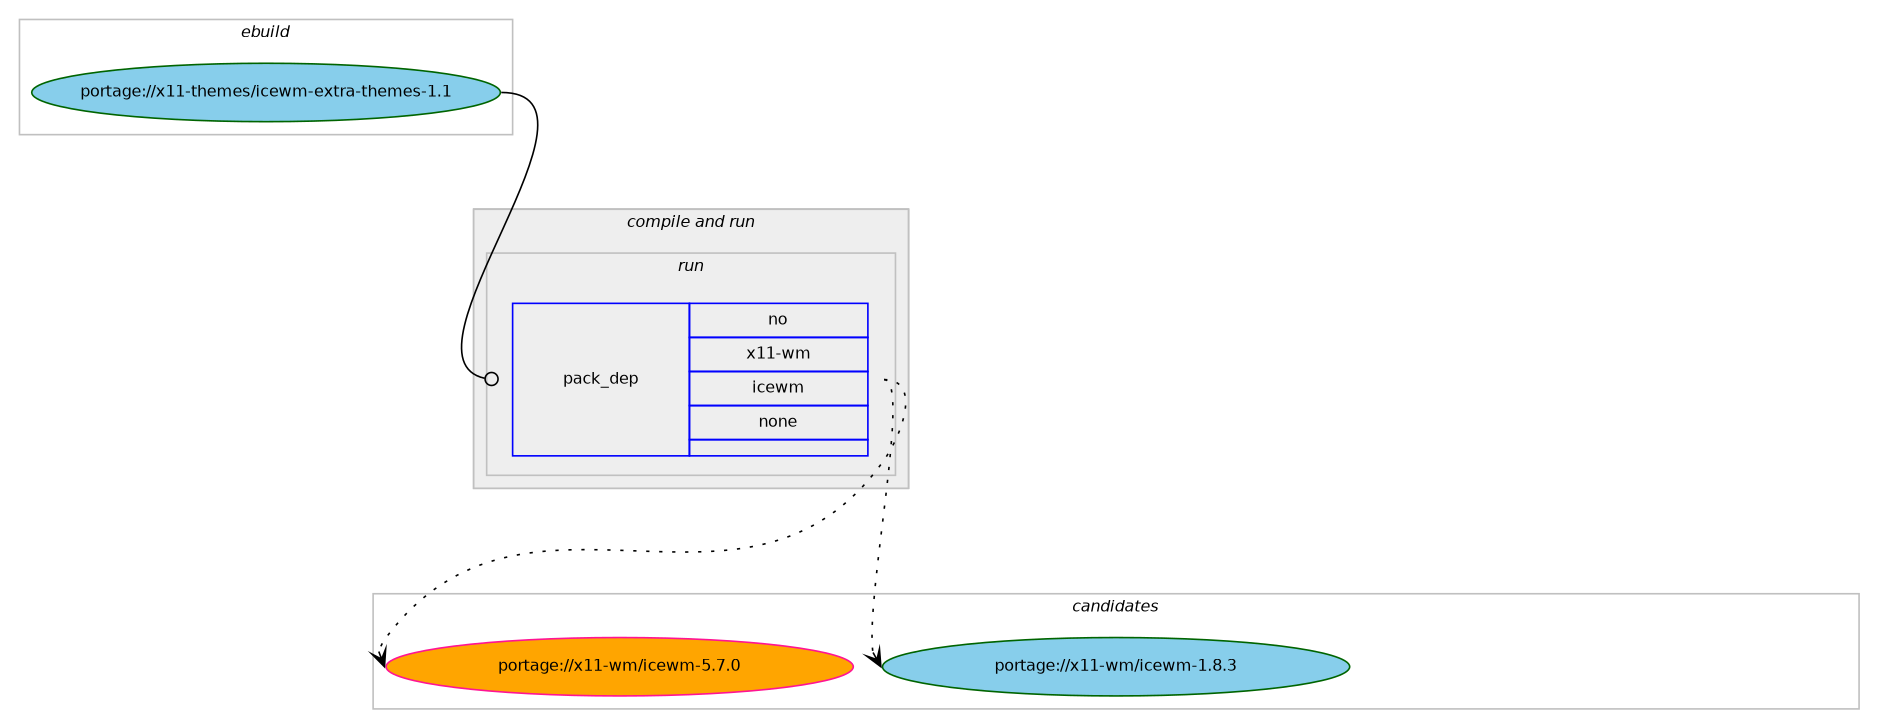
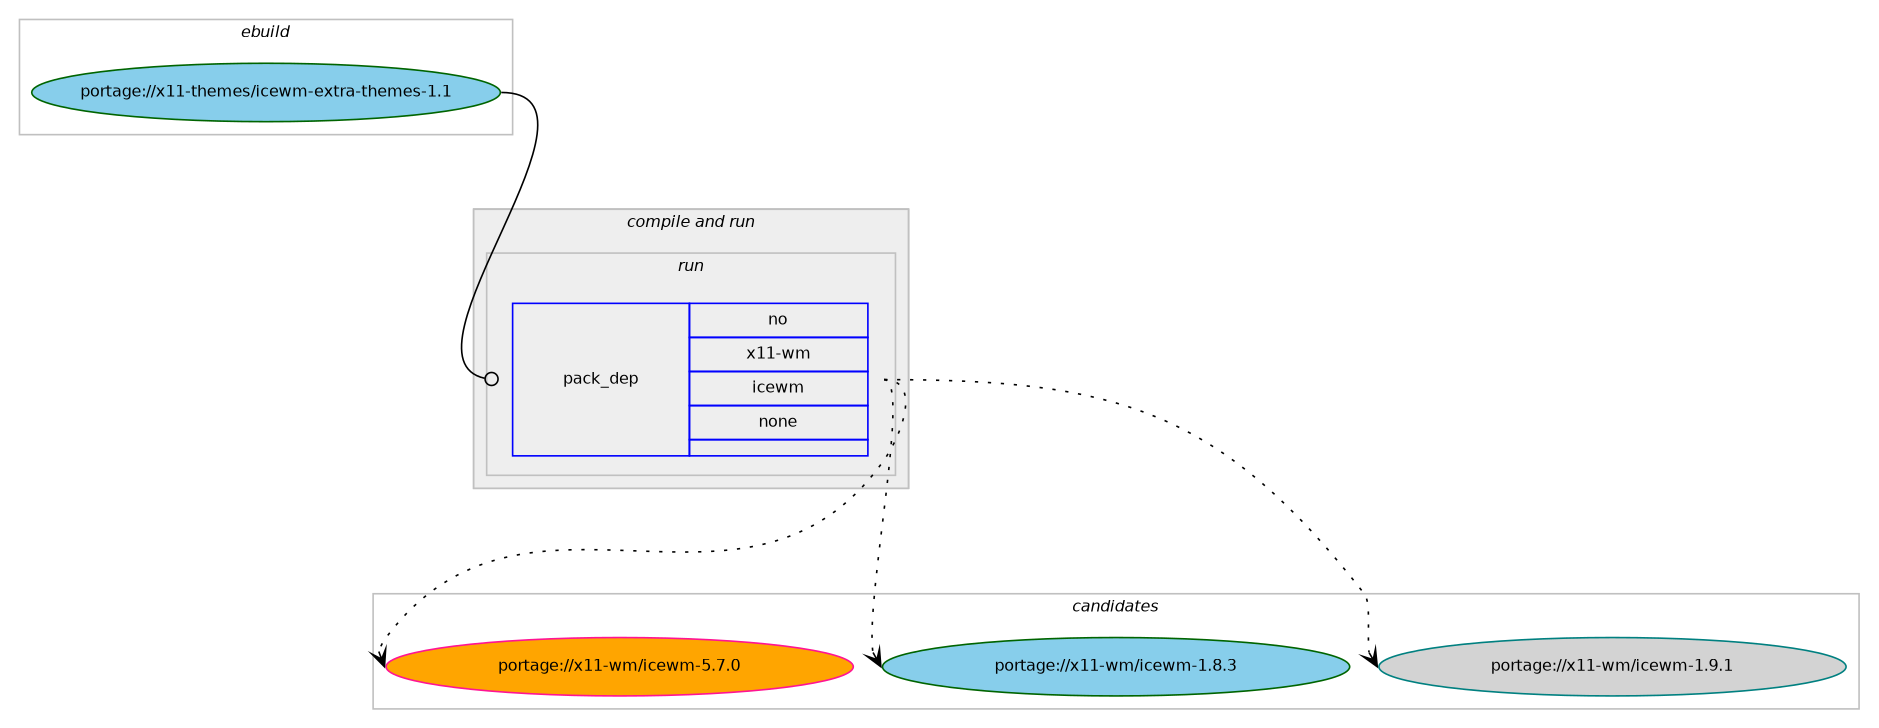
none -> (1612, 667)
